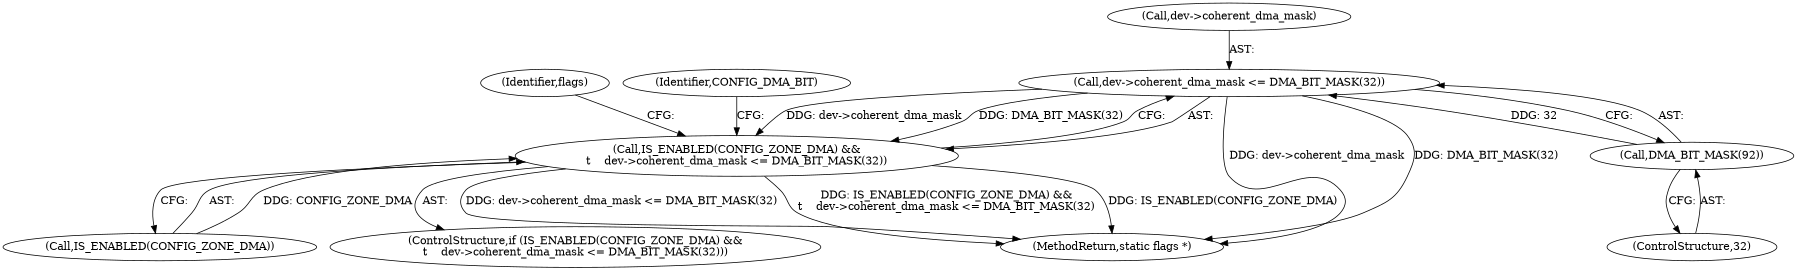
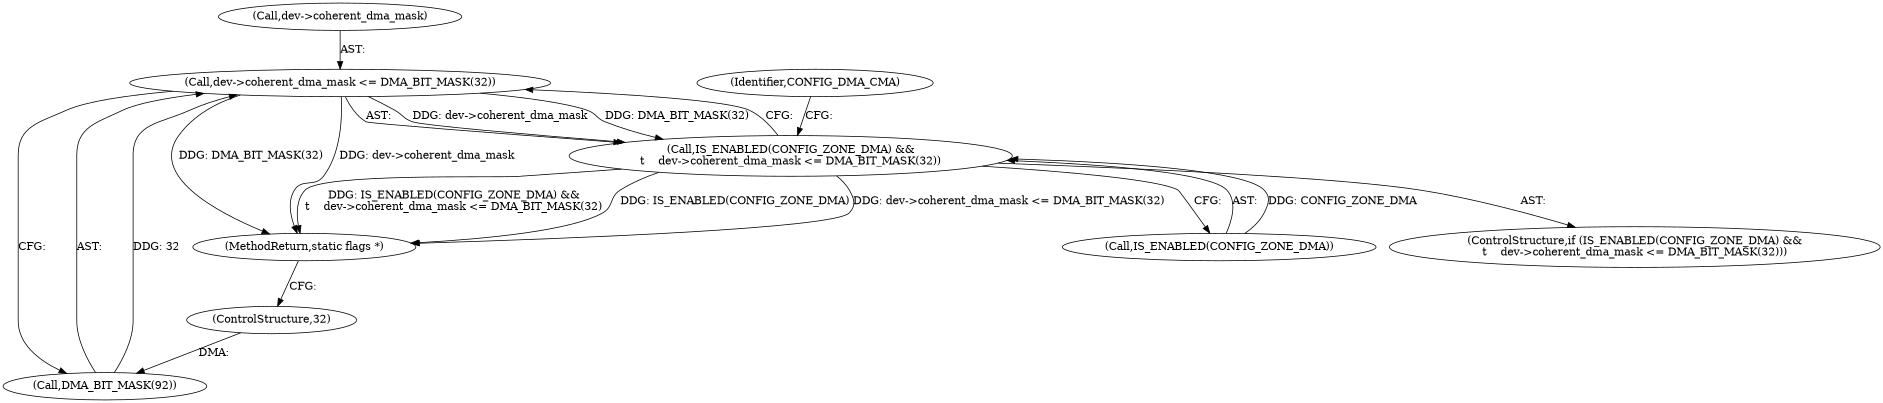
(545, 83) -> none
(737, 83) -> (815, 83)
(1666, 198) -> (290, 280)
(1715, 201) -> (216, 353)
